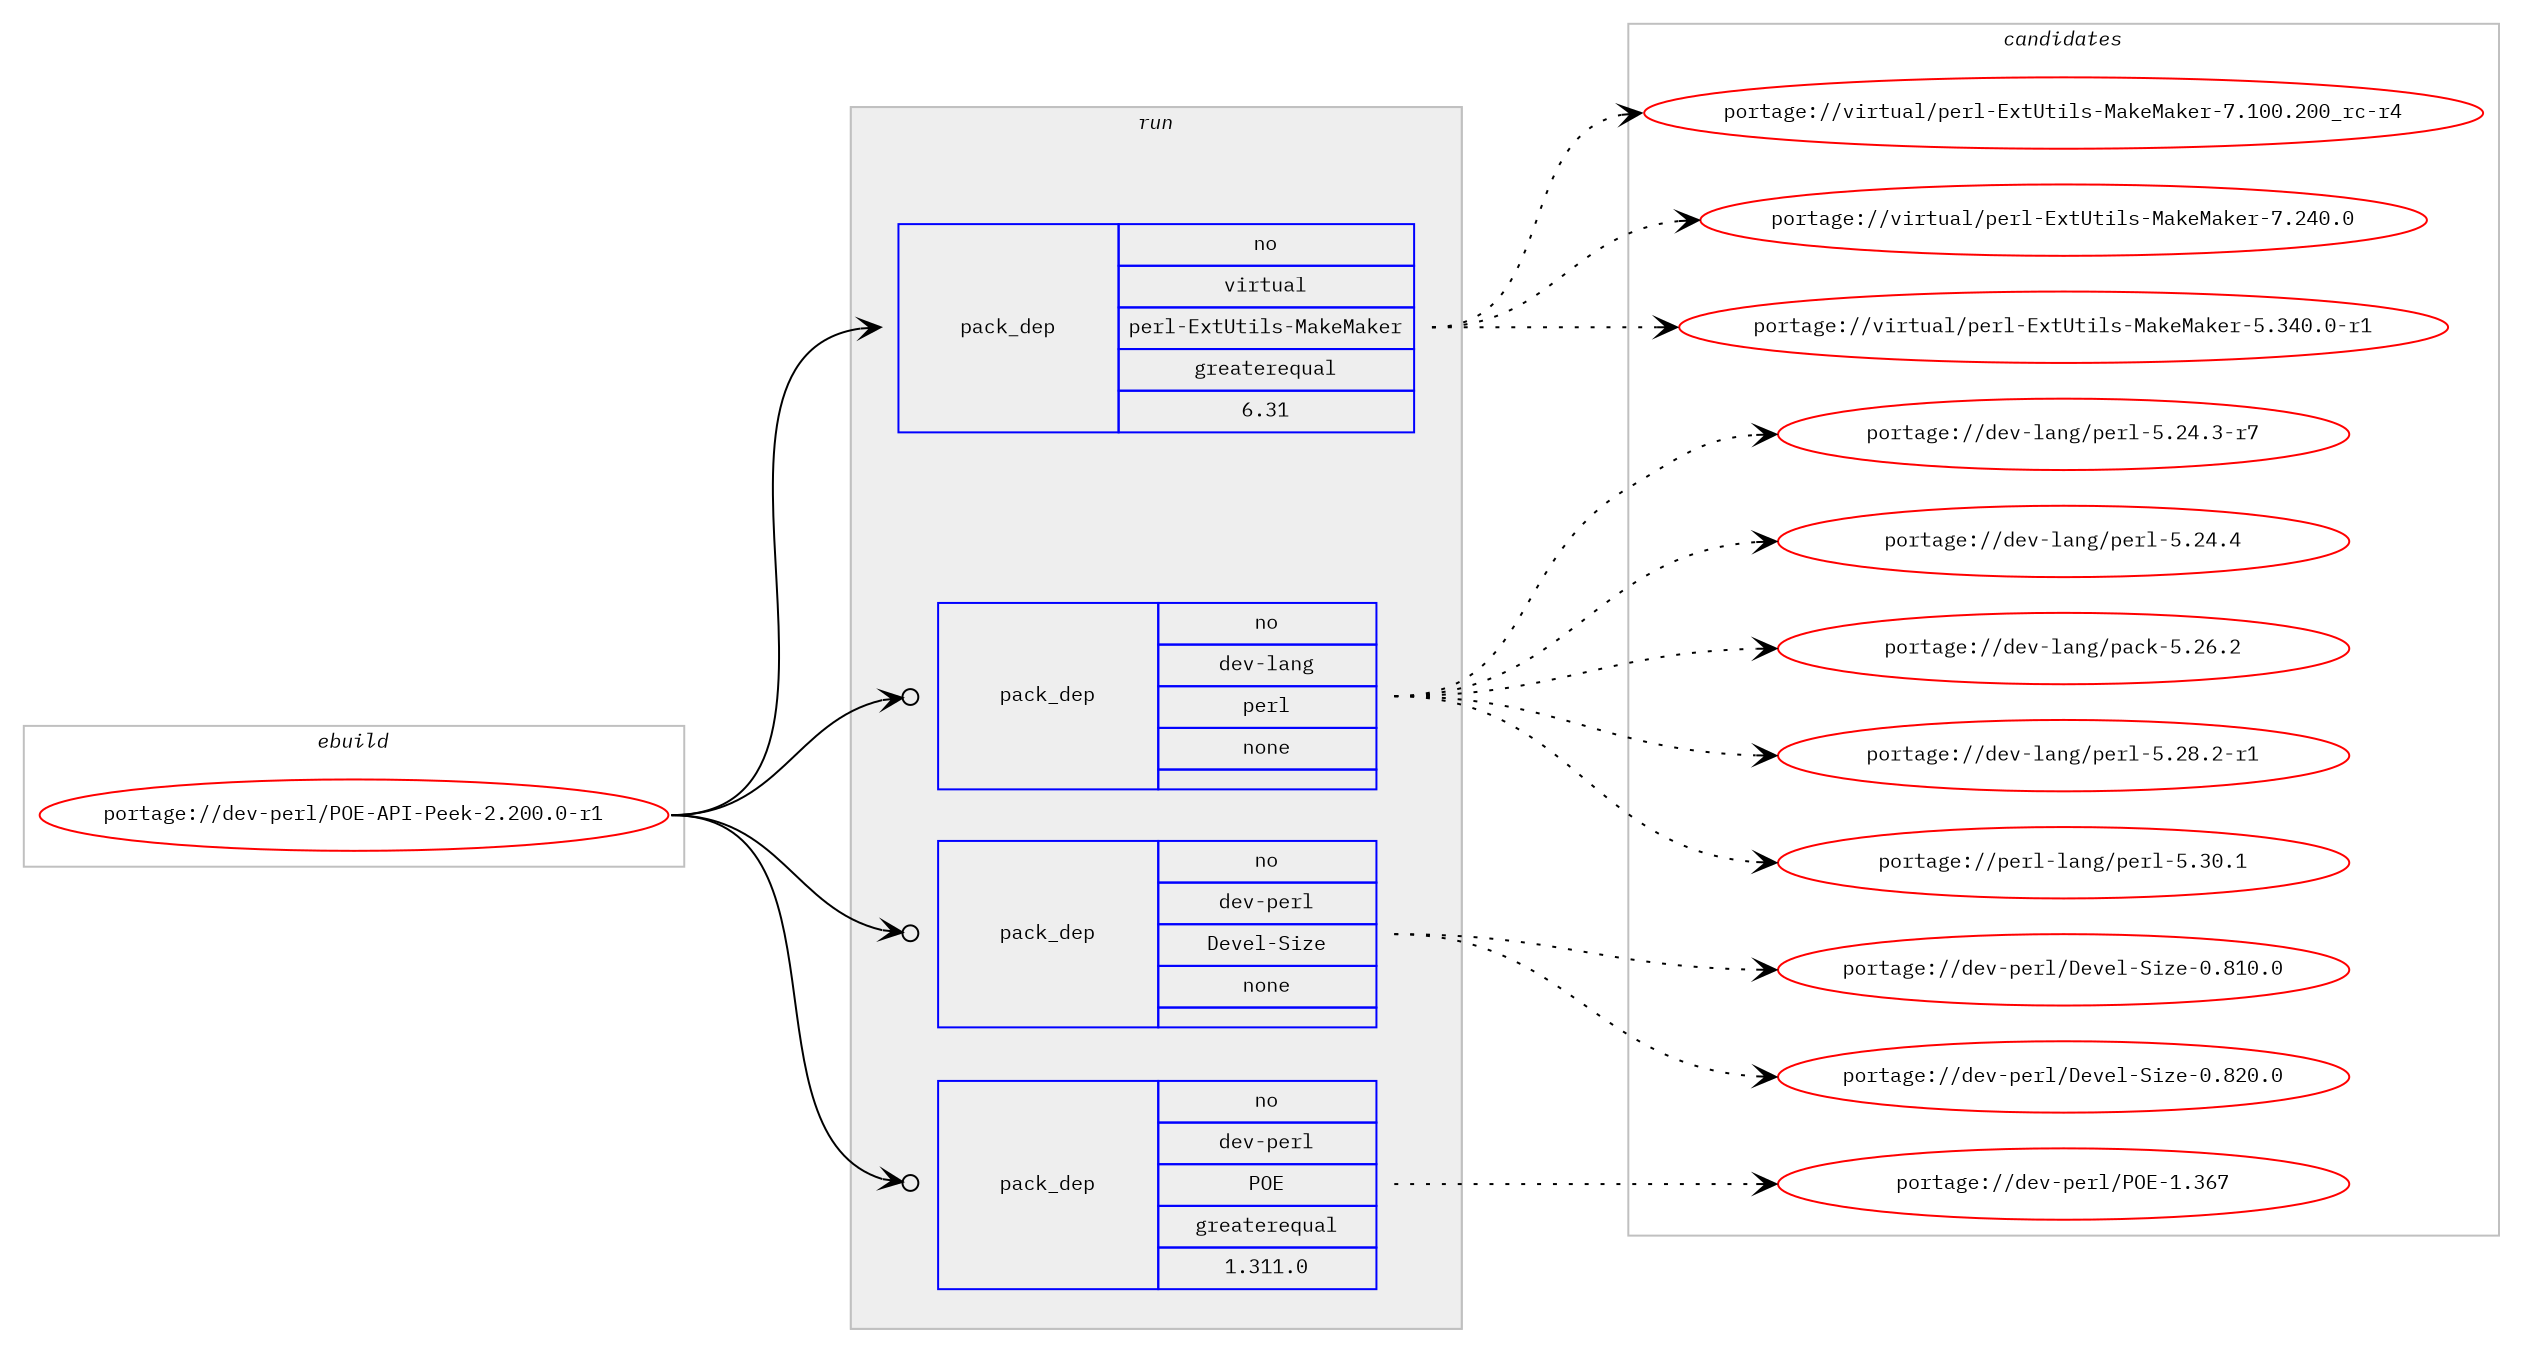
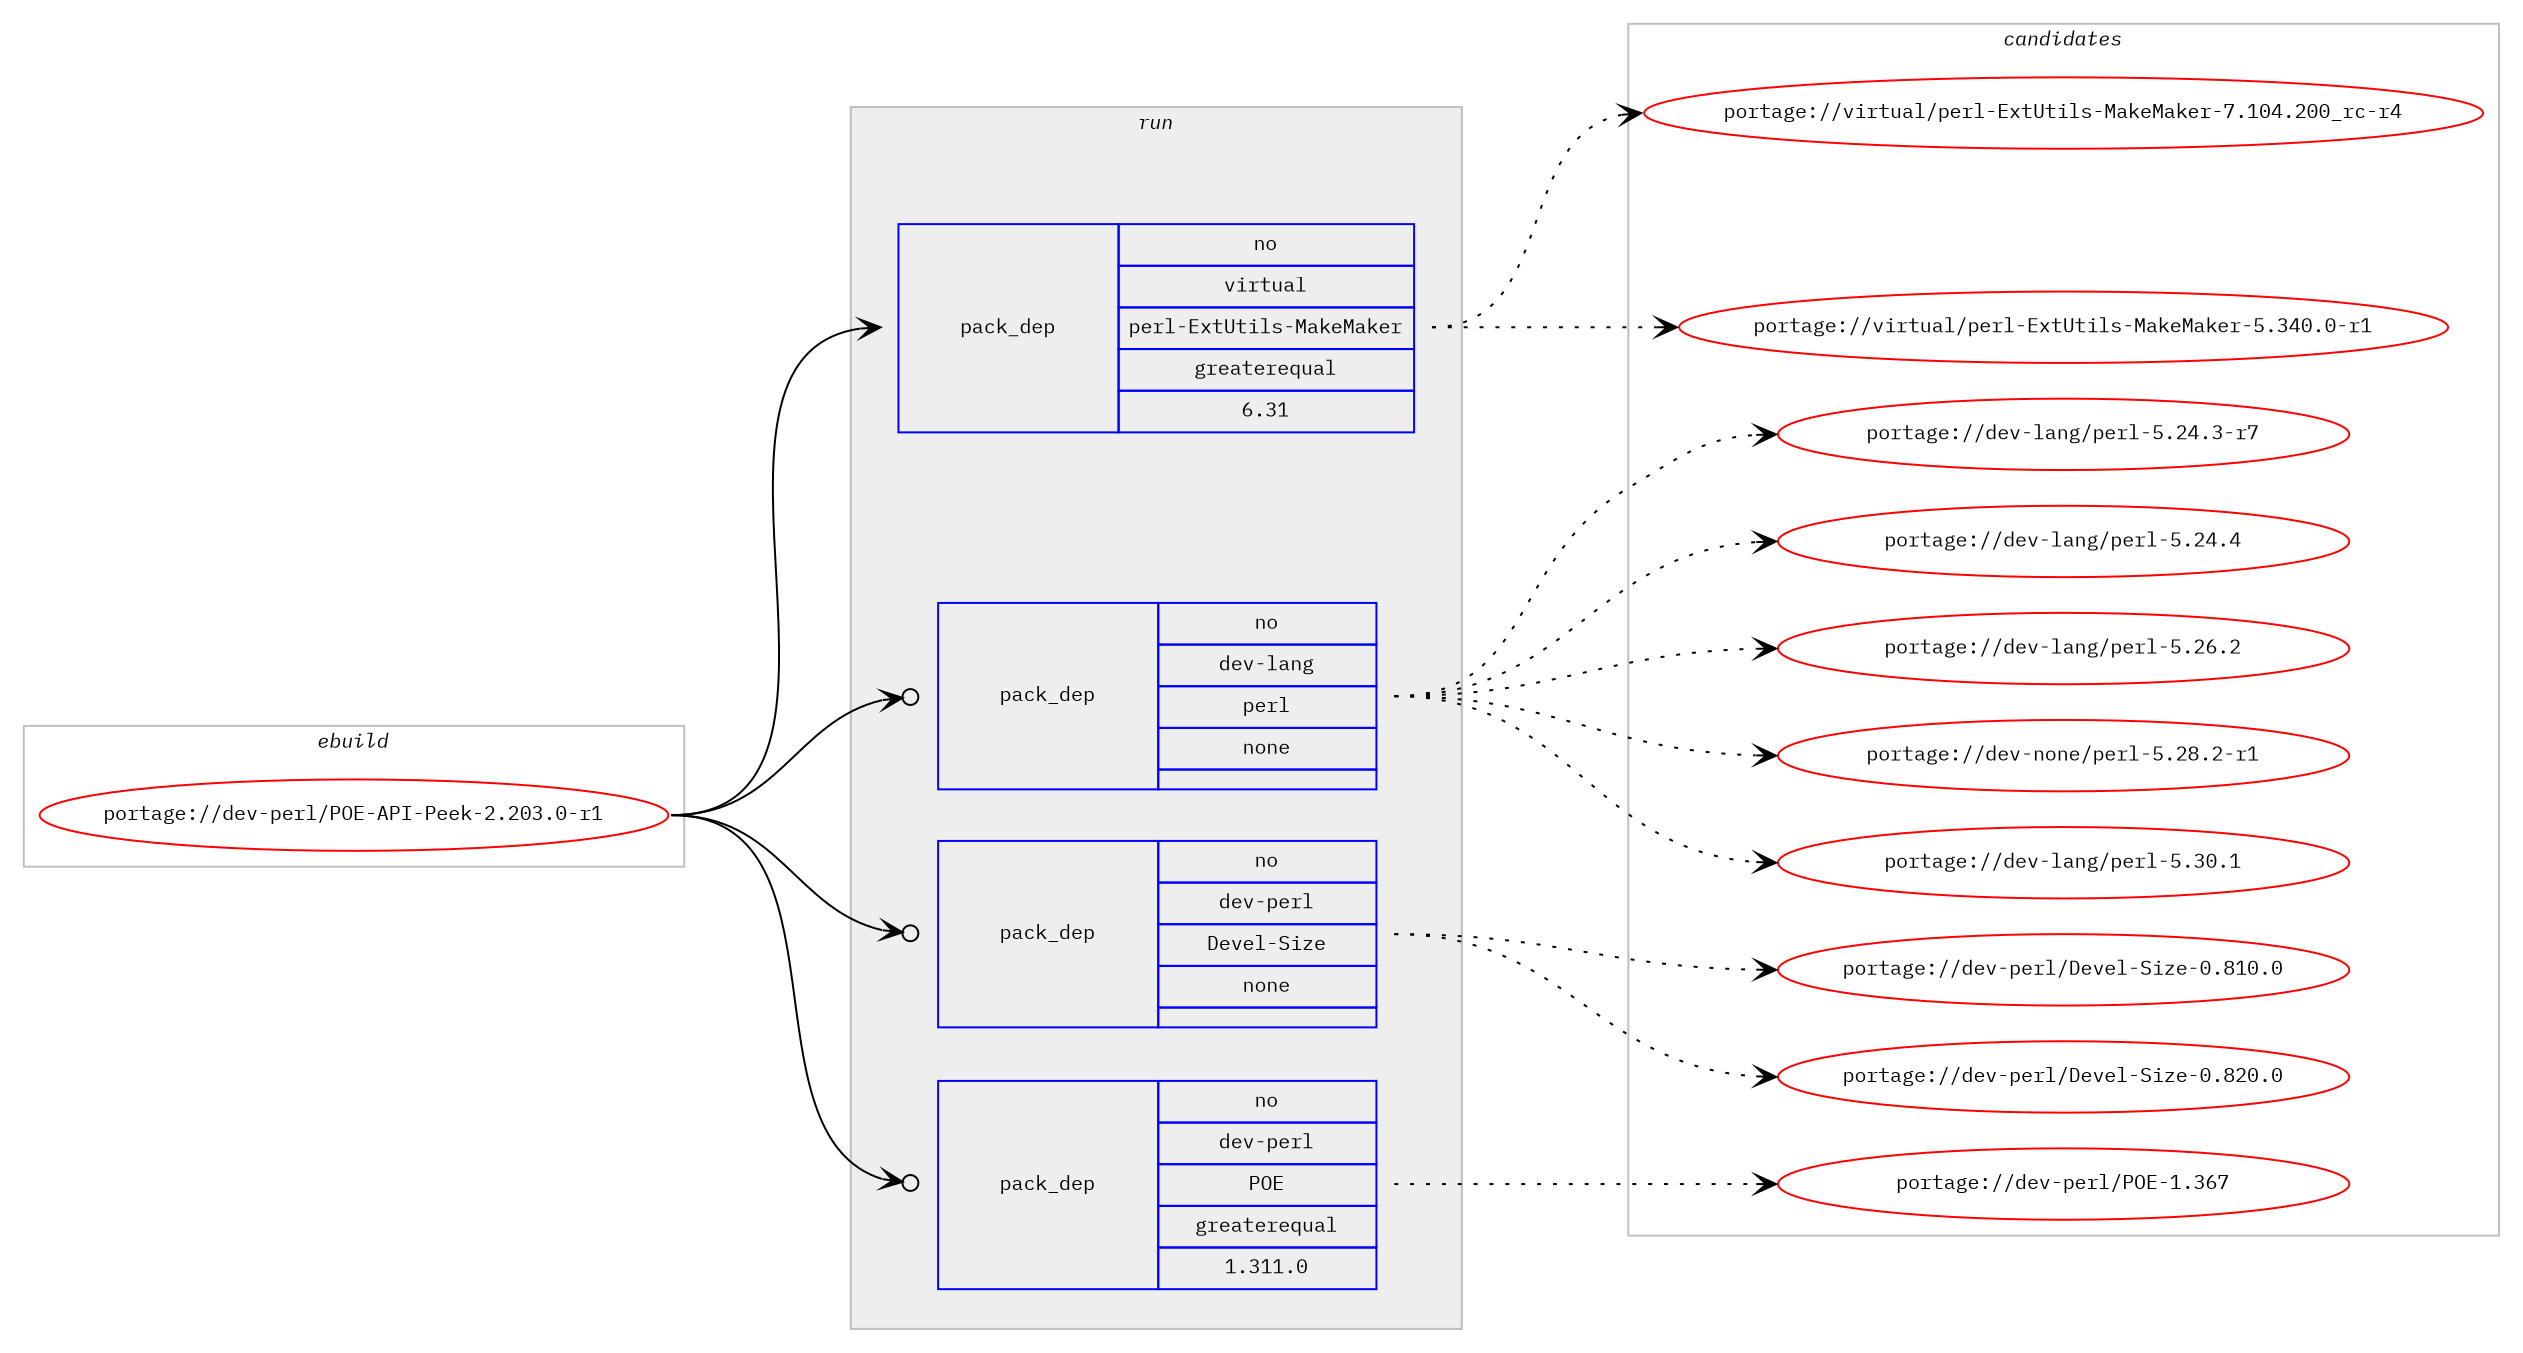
(2064, 113) -> (2064, 113)
(2064, 220) -> none
(2064, 649) -> (2064, 649)
(2064, 756) -> (2064, 756)
(354, 815) -> (354, 815)
(2064, 863) -> (2064, 863)
